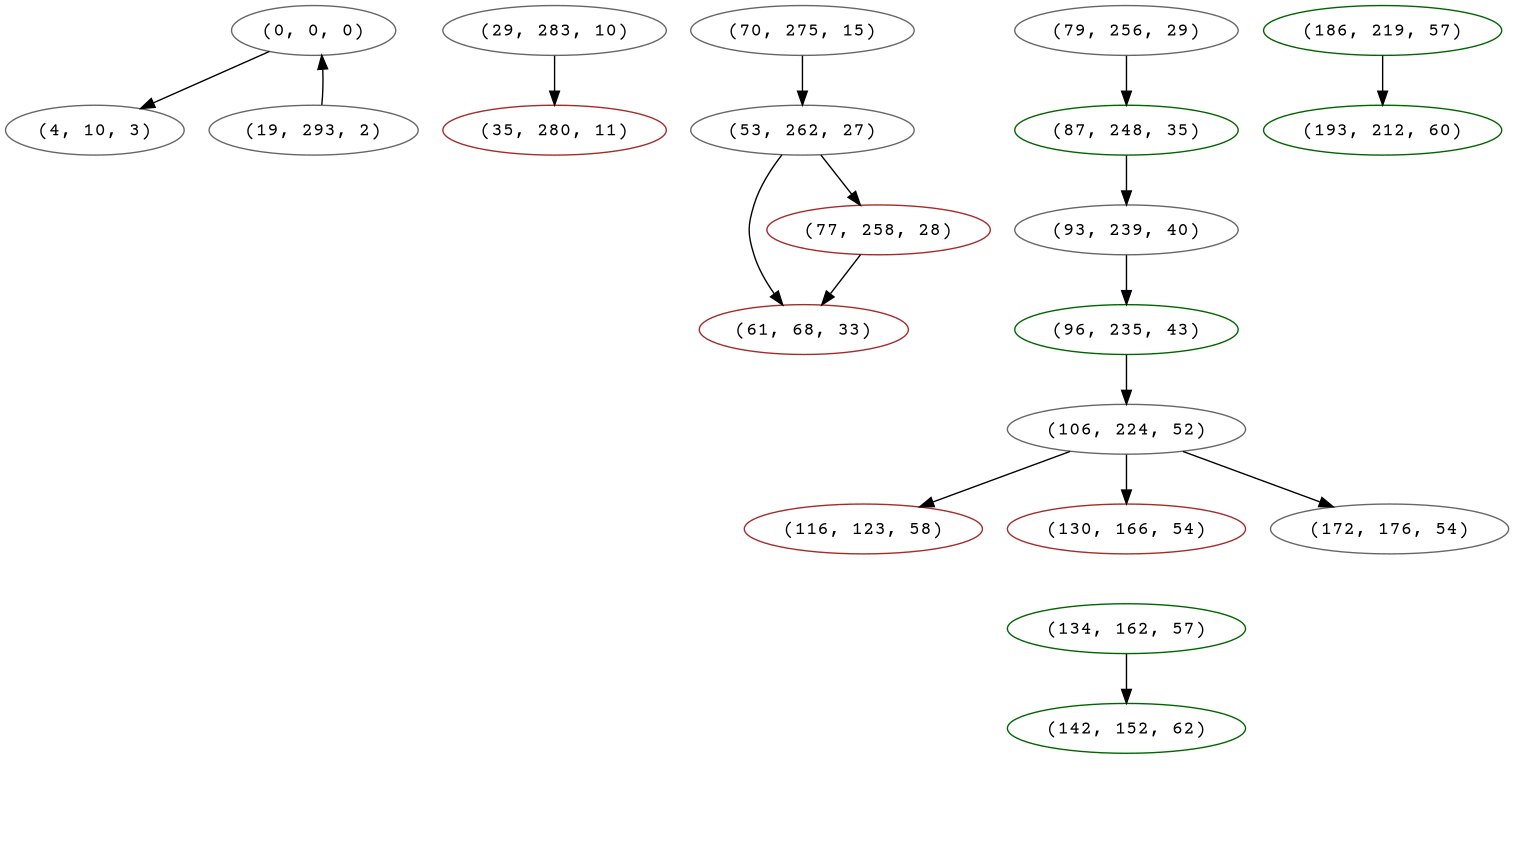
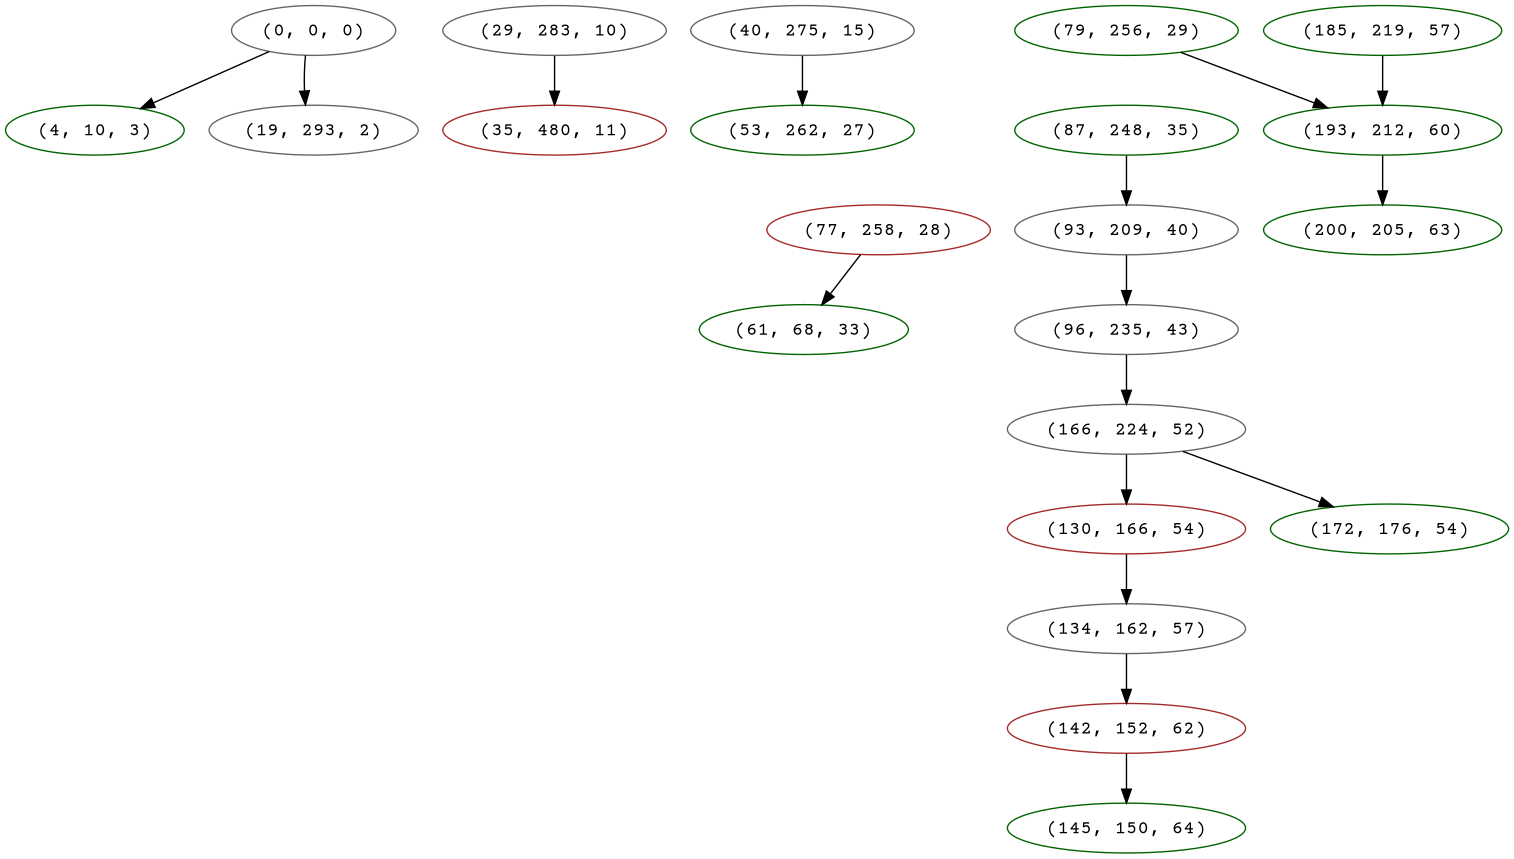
(802, 30) -> (802, 30)
(1126, 30) -> (1126, 30)
(1383, 30) -> (1383, 30)
(1126, 74) -> (1248, 78)
(323, 87) -> (304, 73)
(95, 130) -> (95, 130)
(555, 130) -> (555, 130)
(802, 130) -> (802, 130)
(836, 175) -> none
(750, 223) -> none
(1126, 230) -> (1126, 230)
none -> (1383, 230)
(804, 330) -> (804, 330)
(1126, 330) -> (1126, 330)
(1126, 429) -> (1126, 429)
(863, 529) -> none
(1390, 529) -> (1390, 529)
none -> (1126, 572)
(1126, 629) -> (1126, 629)
(1126, 728) -> (1126, 728)
none -> (1126, 828)
